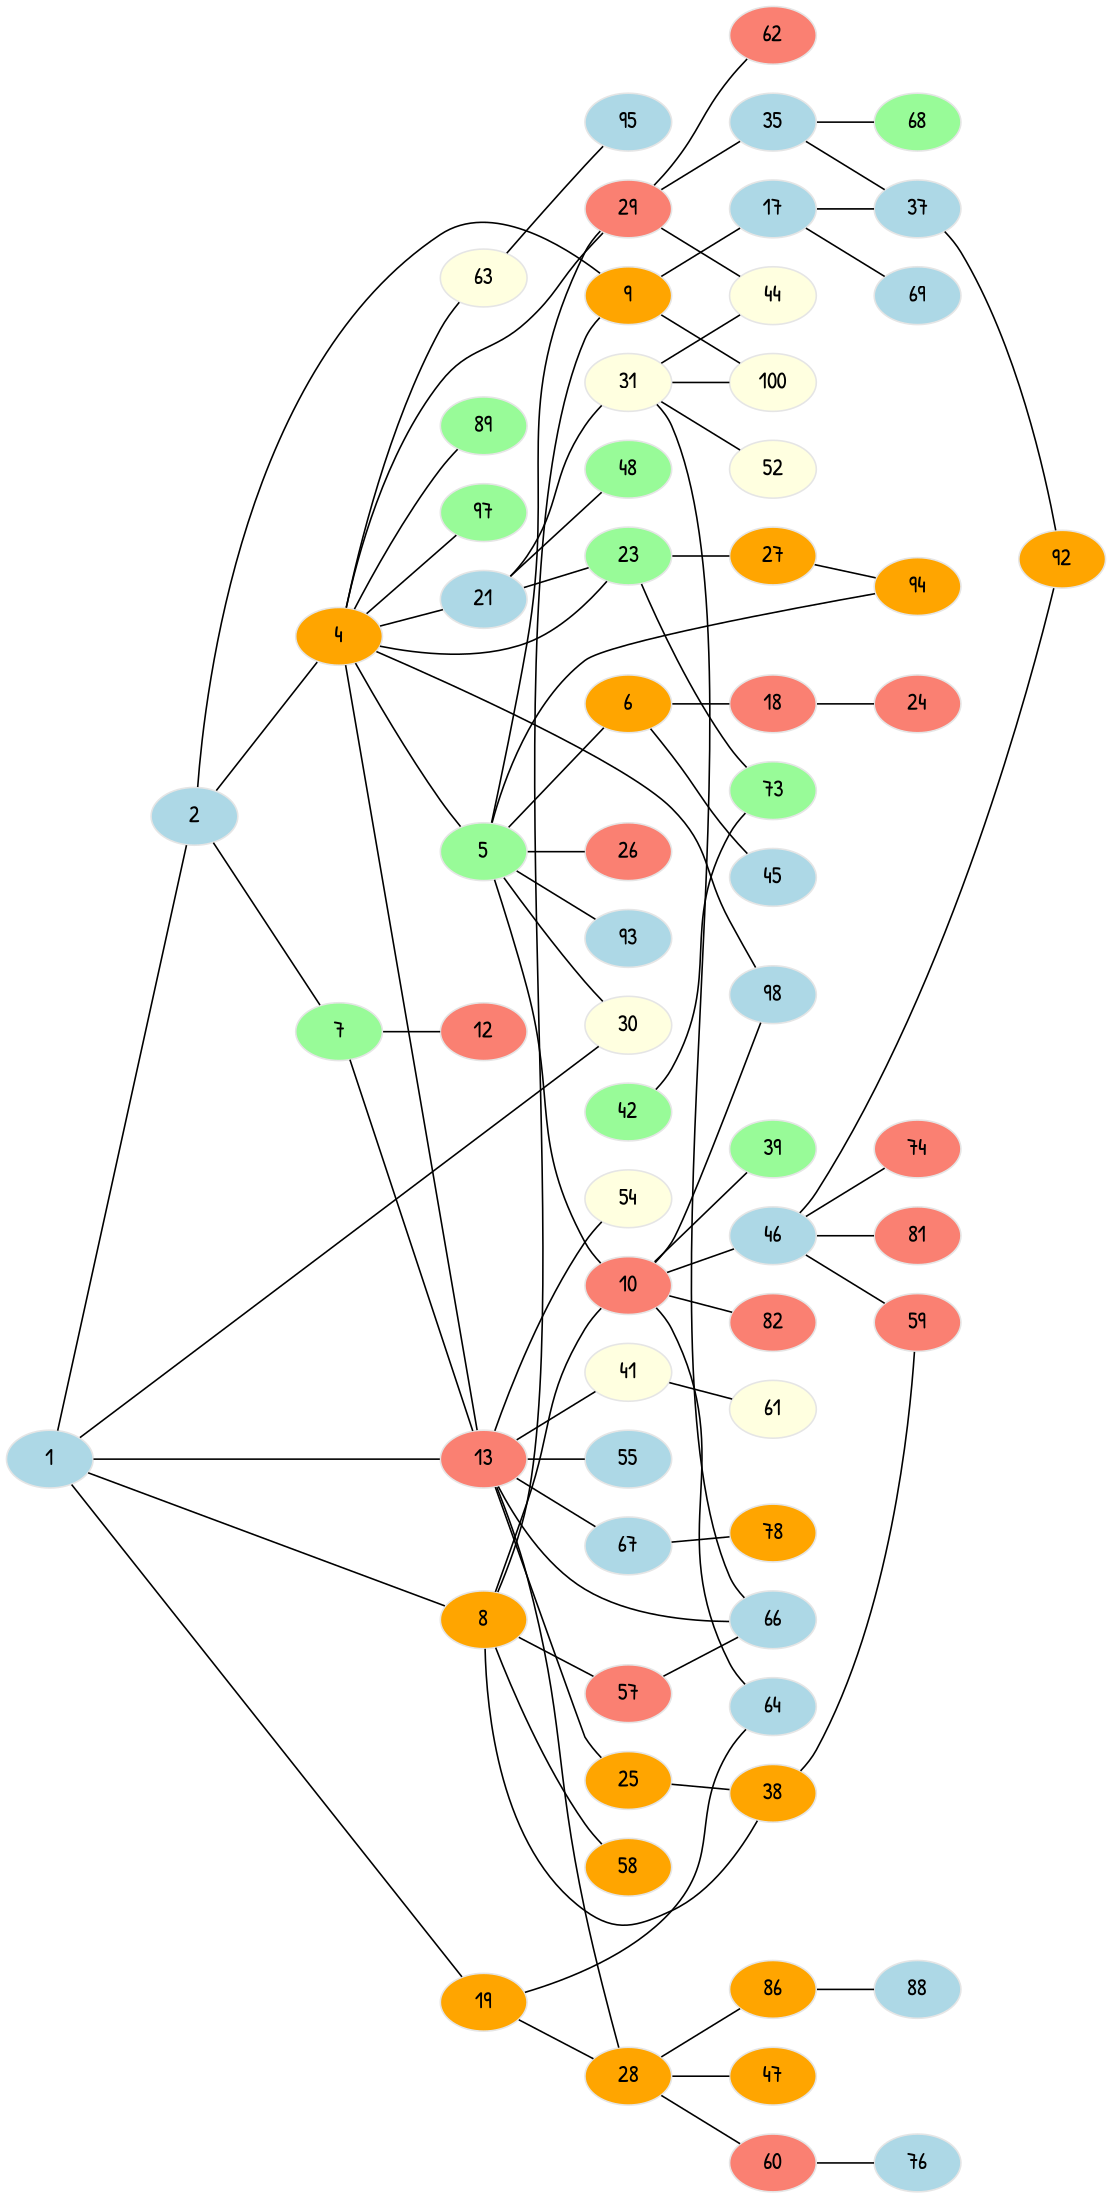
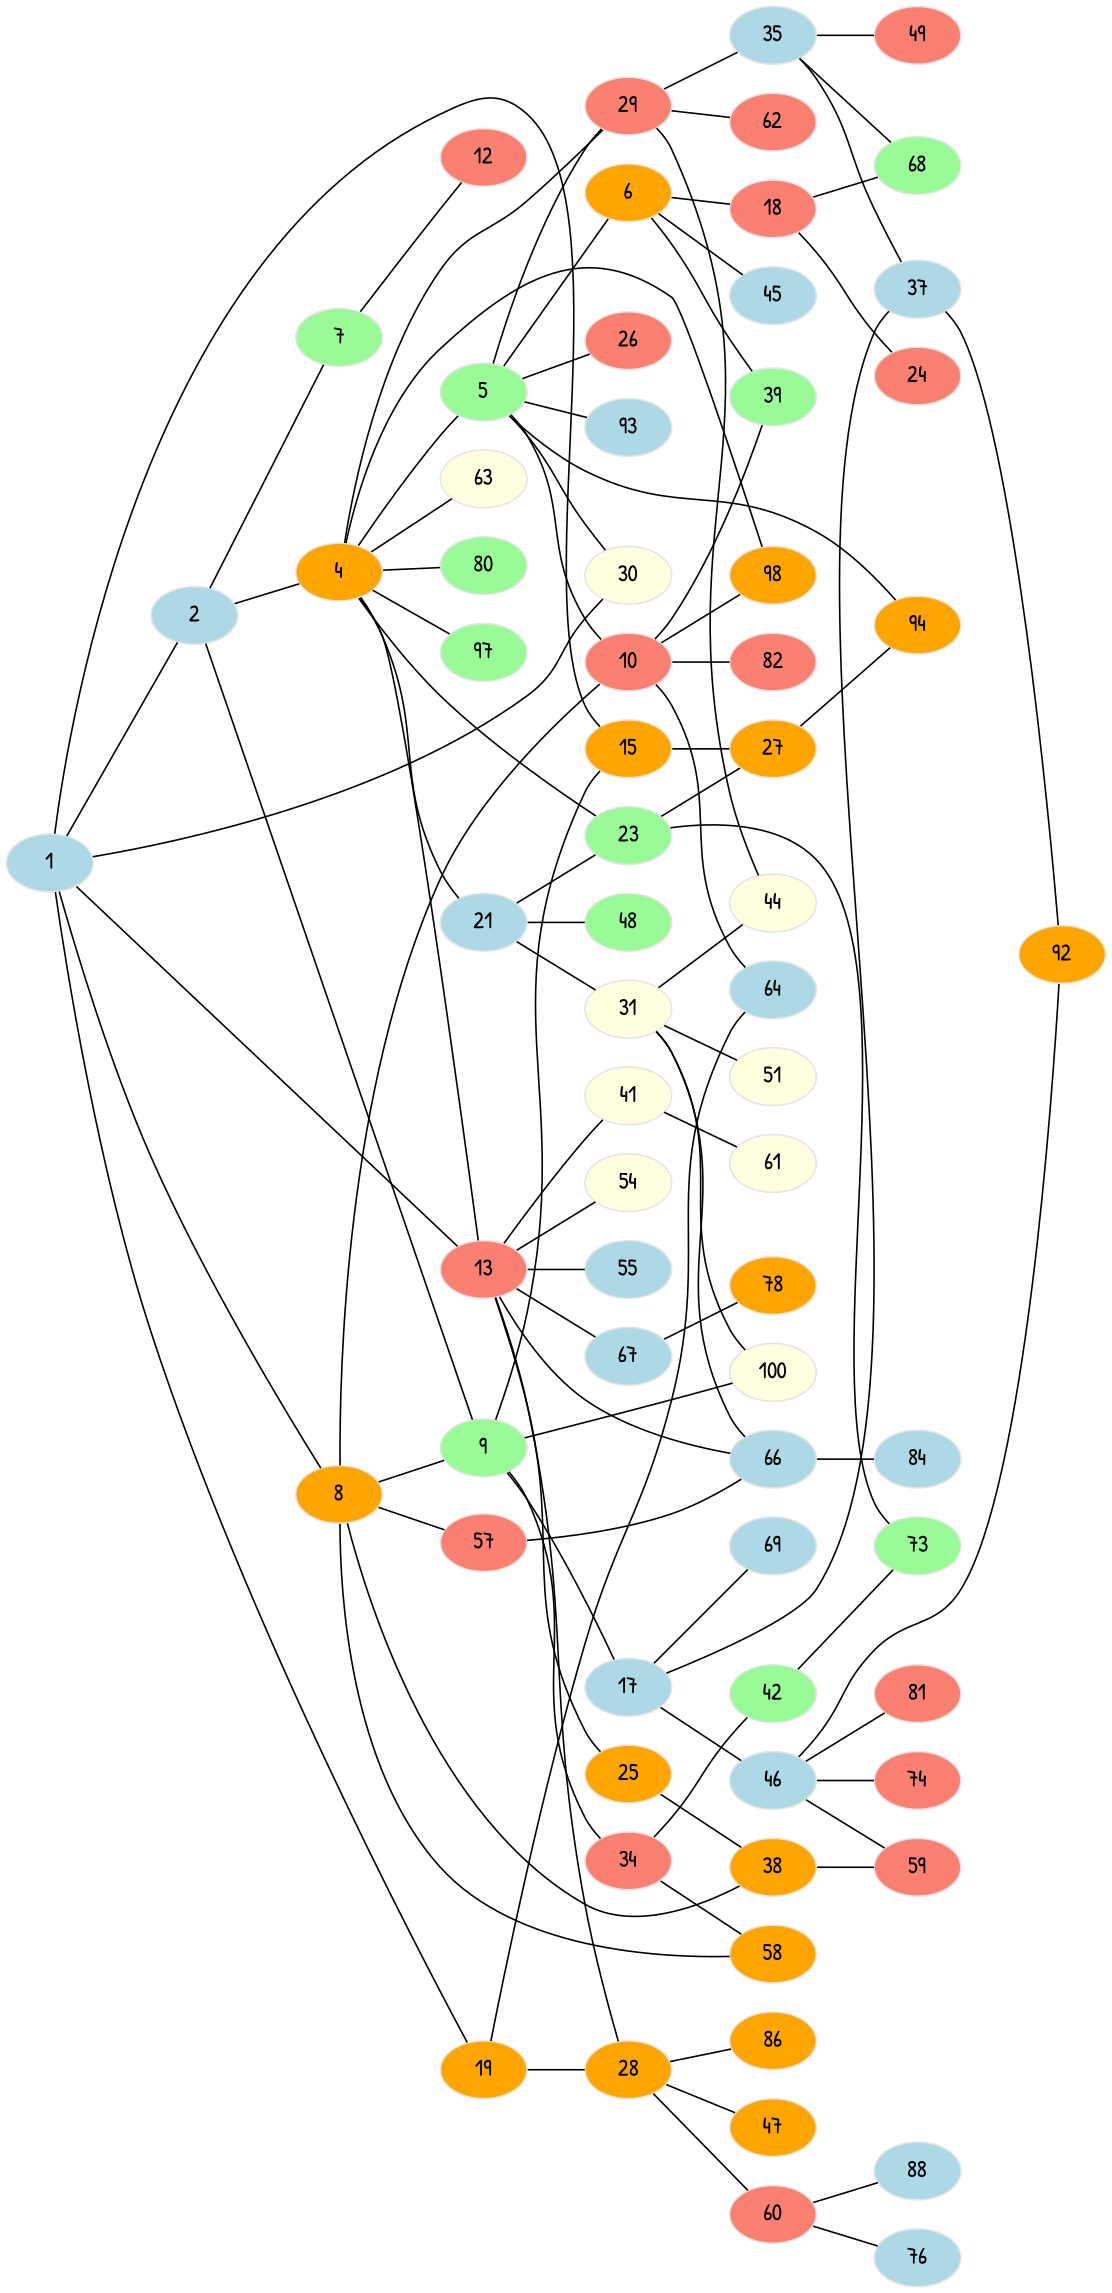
none -> (918, 35)
(628, 122) -> none
none -> (846, 187)
none -> (703, 294)
(628, 296) -> (484, 1448)
(484, 426) -> (484, 566)
(773, 469) -> (773, 1077)
none -> (628, 749)
(773, 995) -> (773, 575)
(411, 1245) -> none
(704, 1260) -> (701, 1734)
none -> (918, 1459)
none -> (628, 1861)
(846, 1989) -> (846, 2193)
